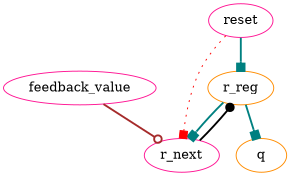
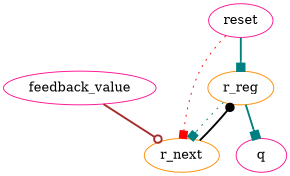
(210, 117) -> (210, 117)
(182, 155) -> (182, 155)
(261, 155) -> (261, 155)
